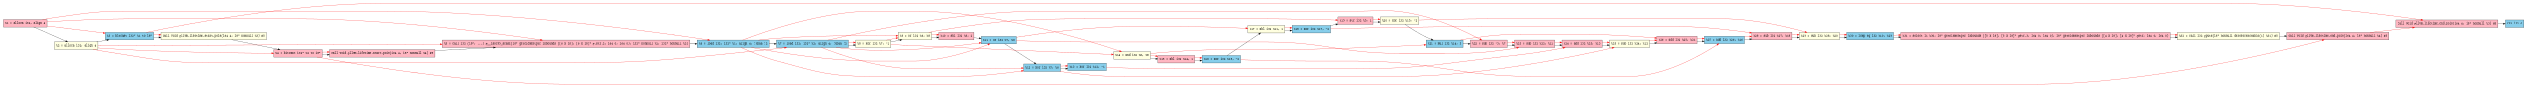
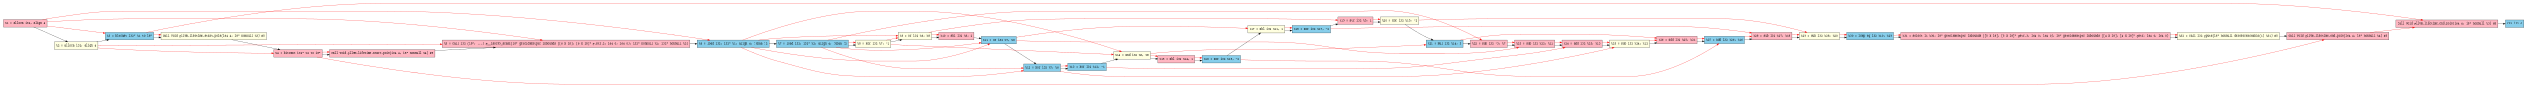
none -> (1109, 61)
(439, 63) -> none
